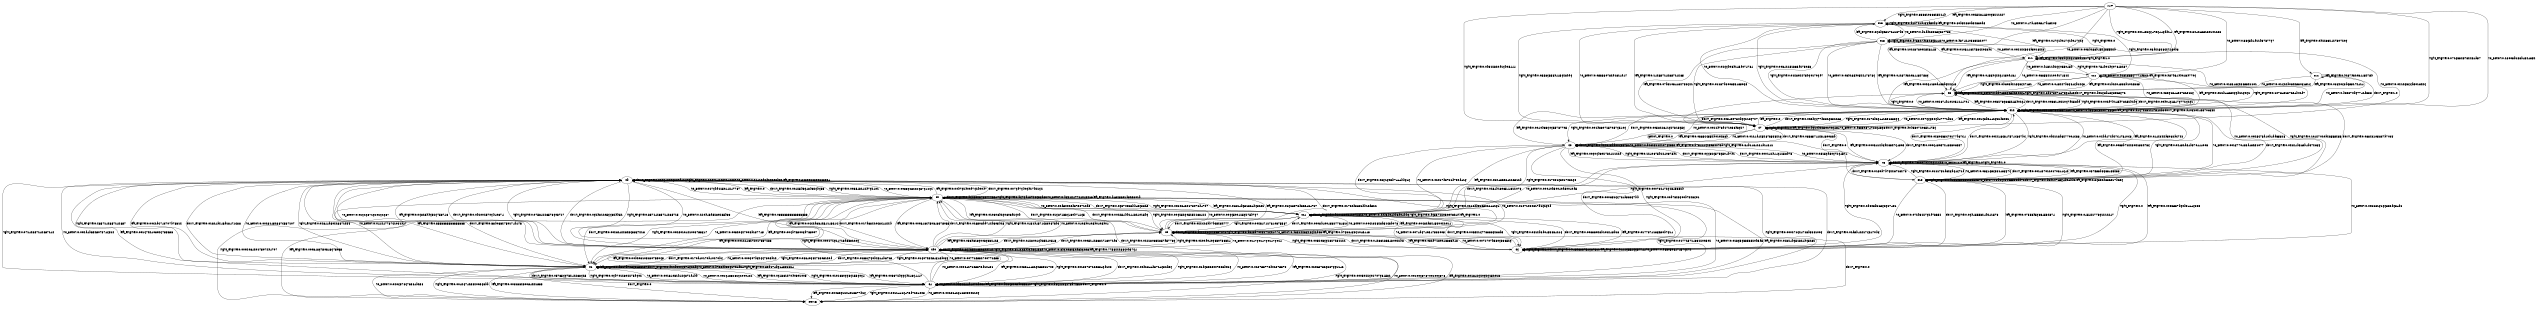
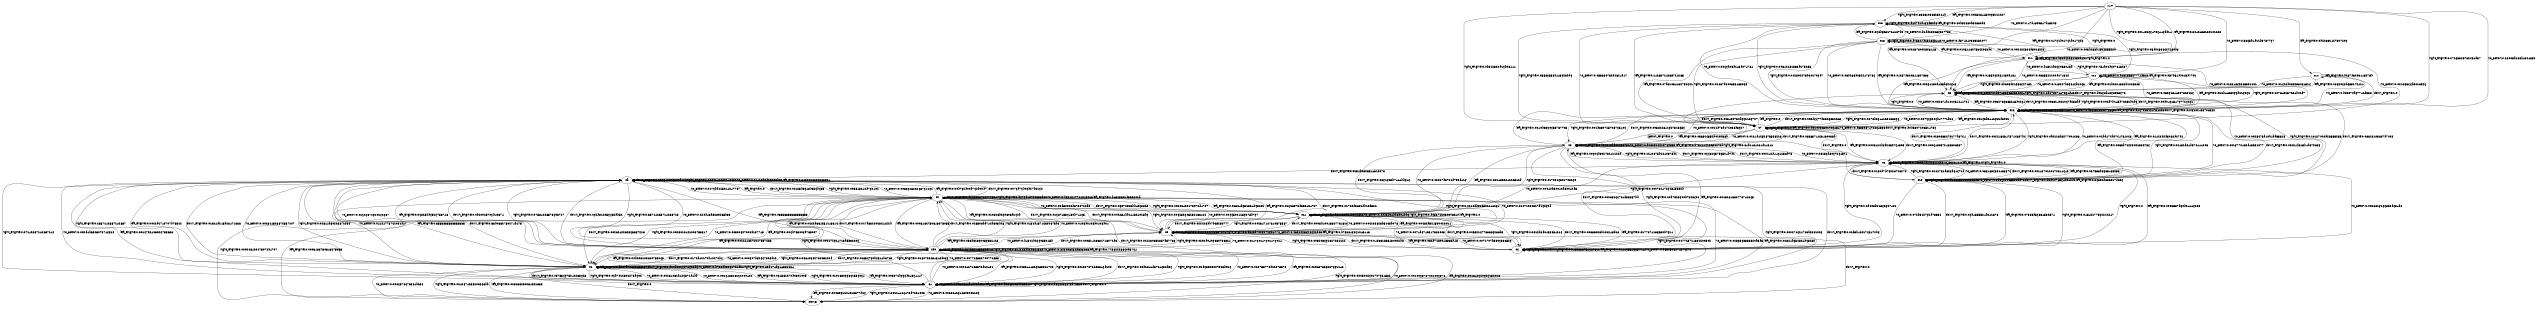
(1586, 179) -> (1256, 171)
none -> (1695, 220)
(1030, 241) -> (1030, 241)
